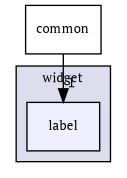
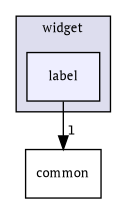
(63, 74) -> (63, 120)
